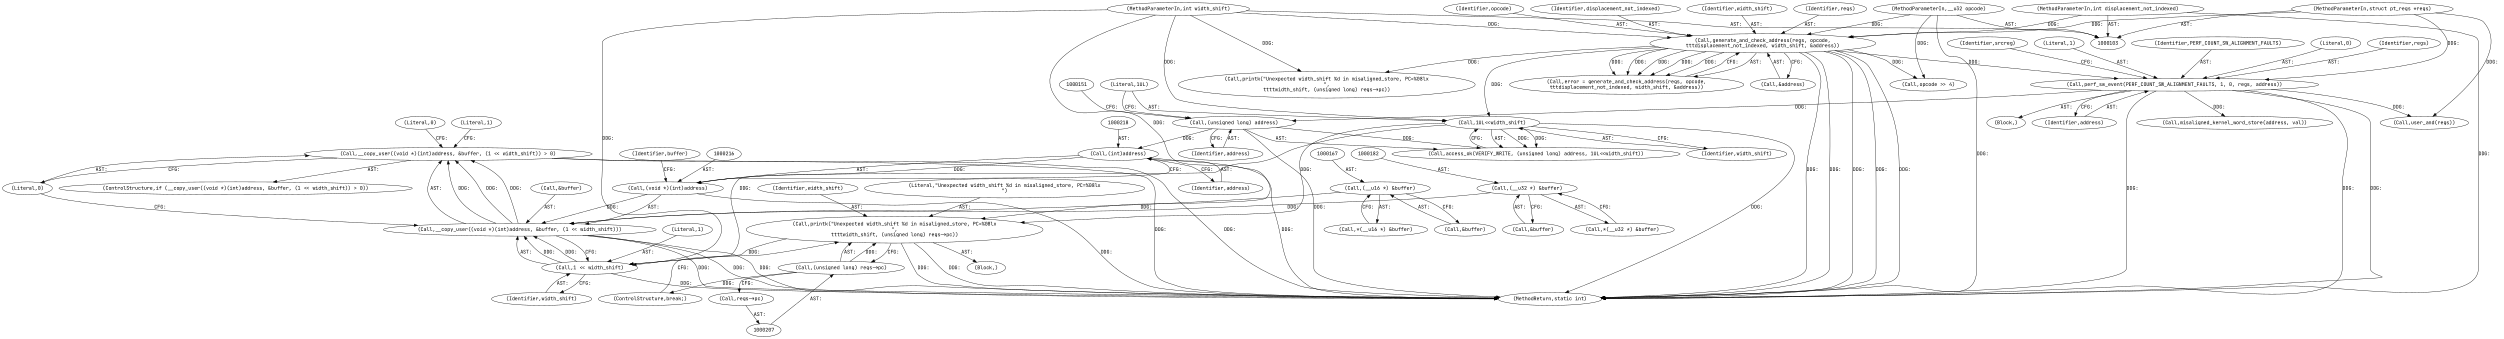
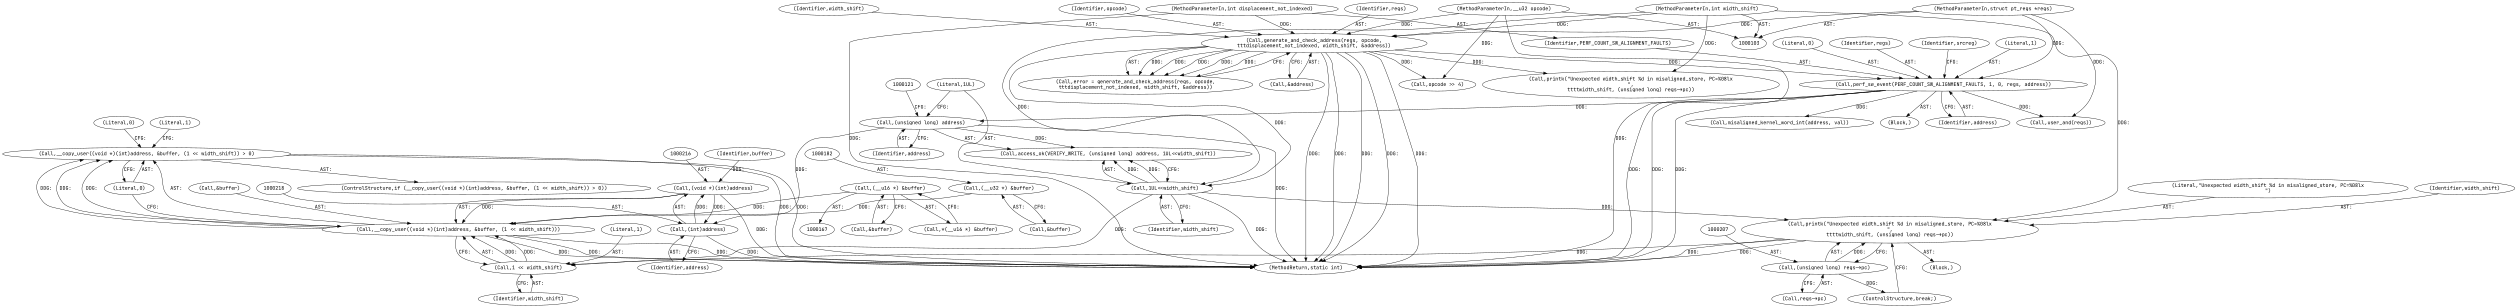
(1606, 9) -> none
(2108, 24) -> (1433, 24)
(659, 28) -> none
(1077, 85) -> (903, 85)
(2235, 123) -> (1780, 123)
(671, 170) -> (740, 170)
(1177, 170) -> (721, 207)
(1345, 172) -> (835, 202)
(1622, 230) -> none
(1052, 295) -> none
(752, 313) -> (1819, 286)
